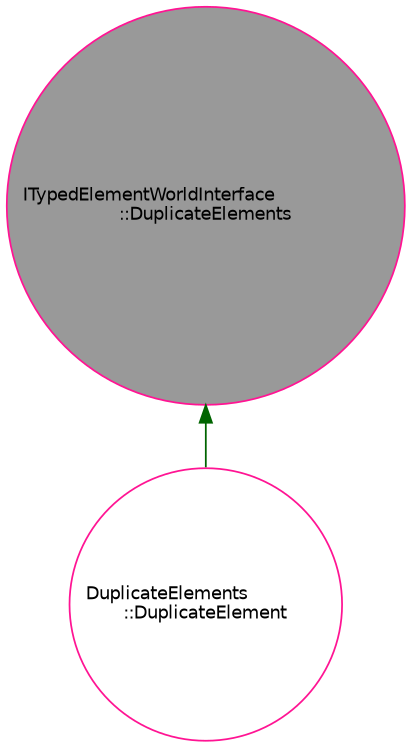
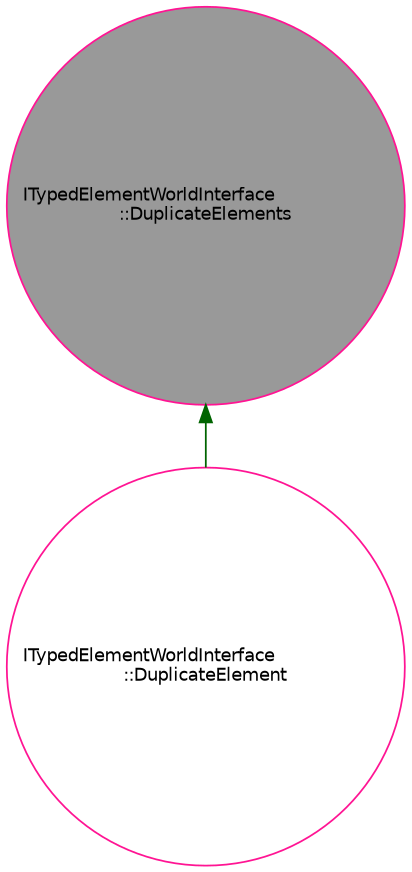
(206, 604) -> (206, 667)
